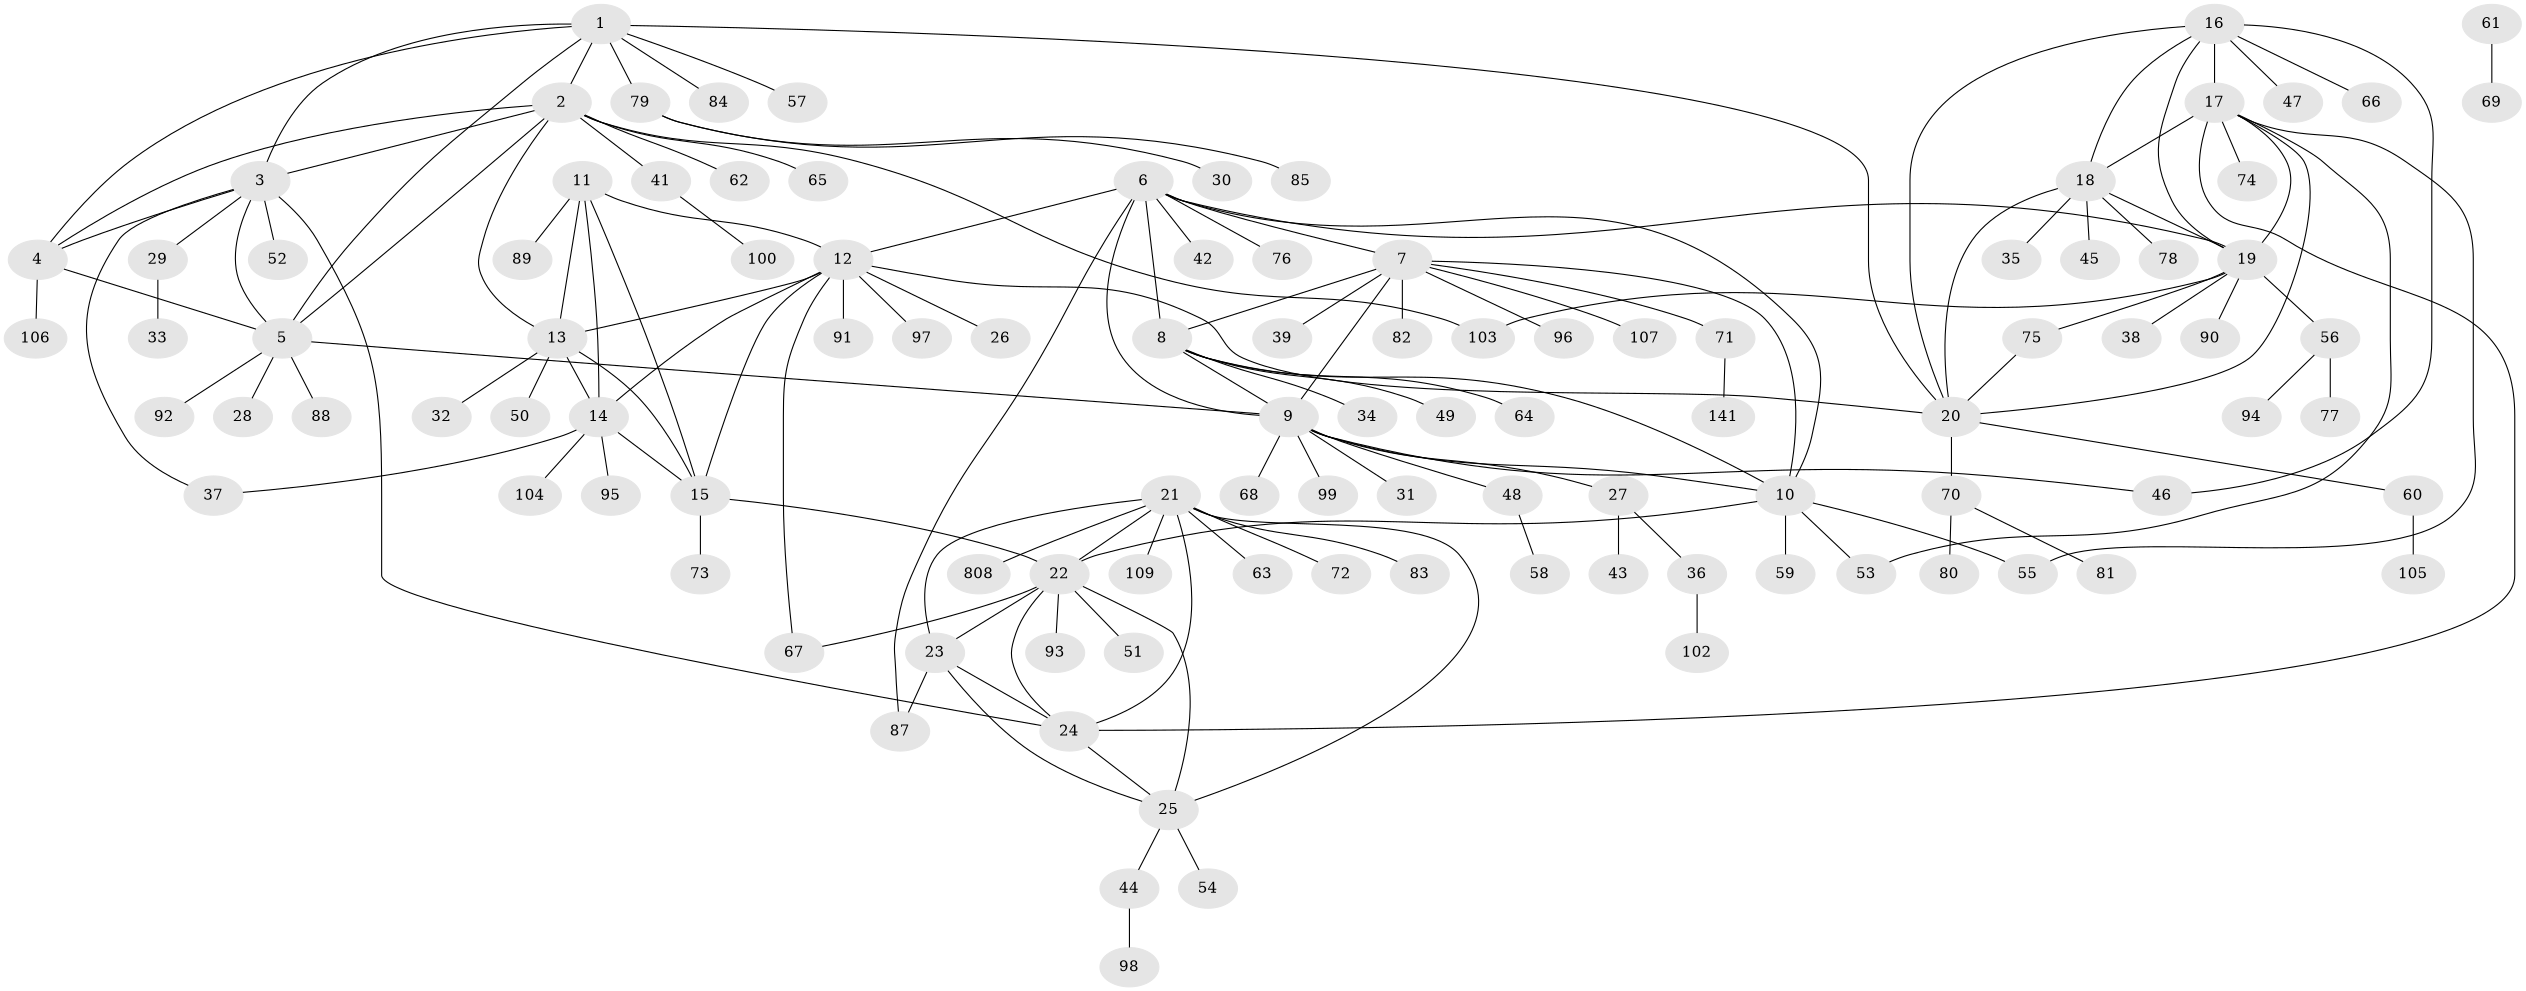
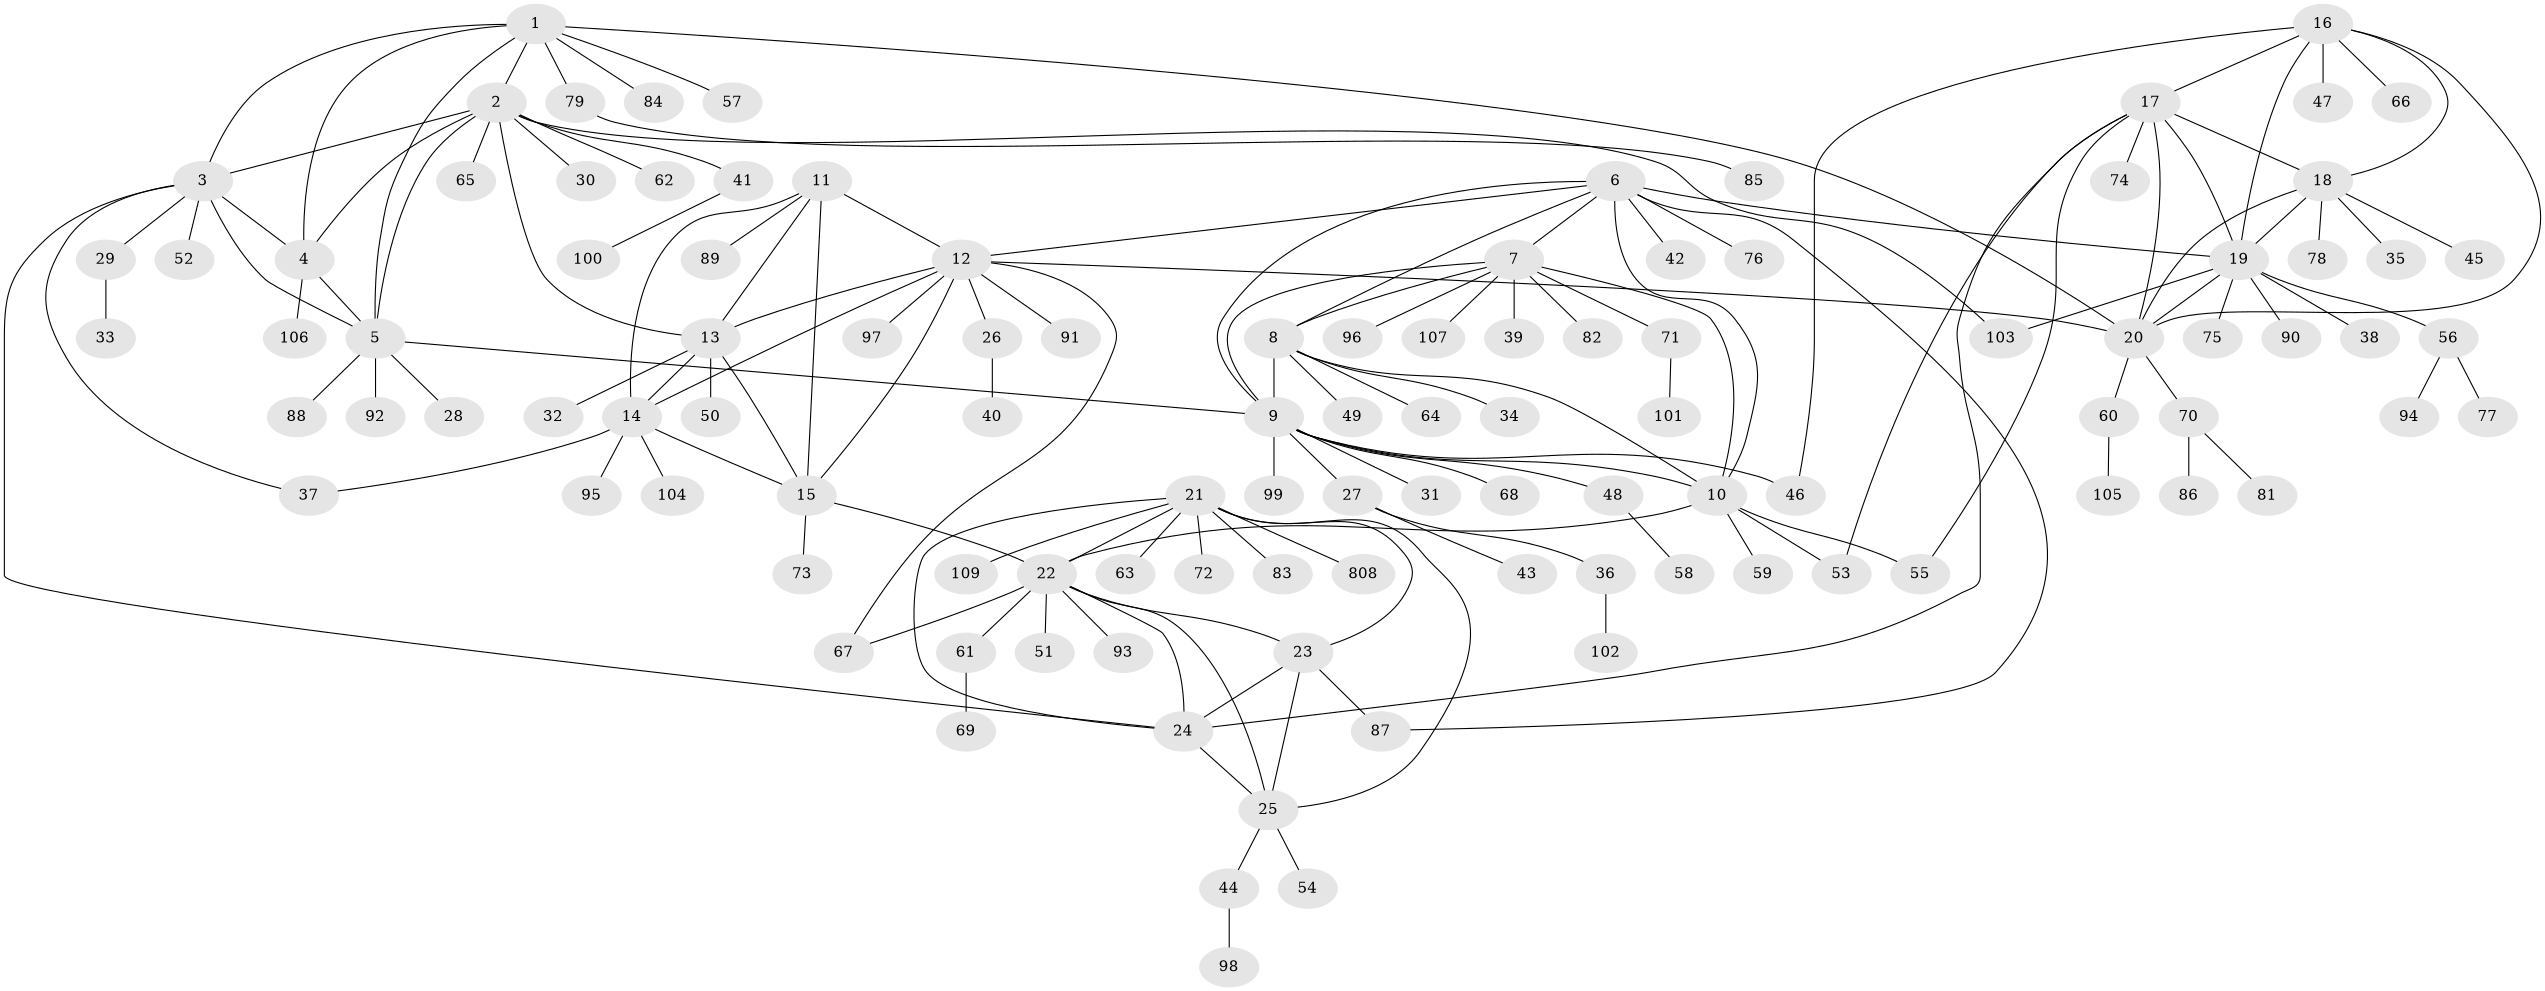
(931, 142) -> (542, 142)
(1992, 378) -> (2187, 299)
none -> (992, 417)
(1723, 417) -> (1669, 417)
(1949, 574) -> (2189, 496)
none -> (1007, 614)
